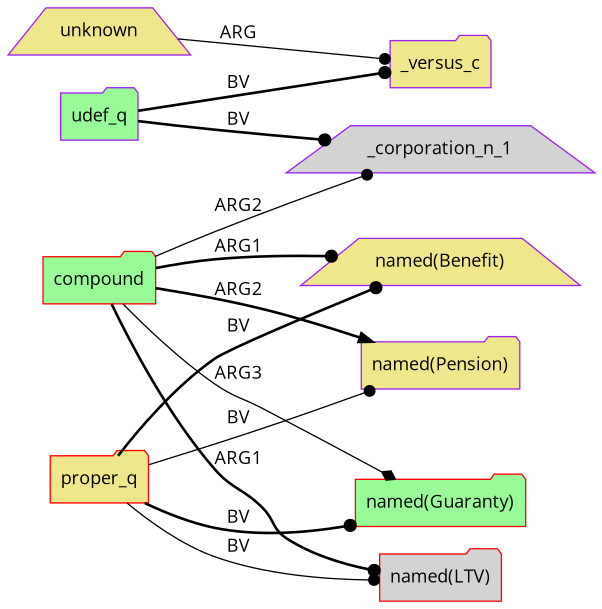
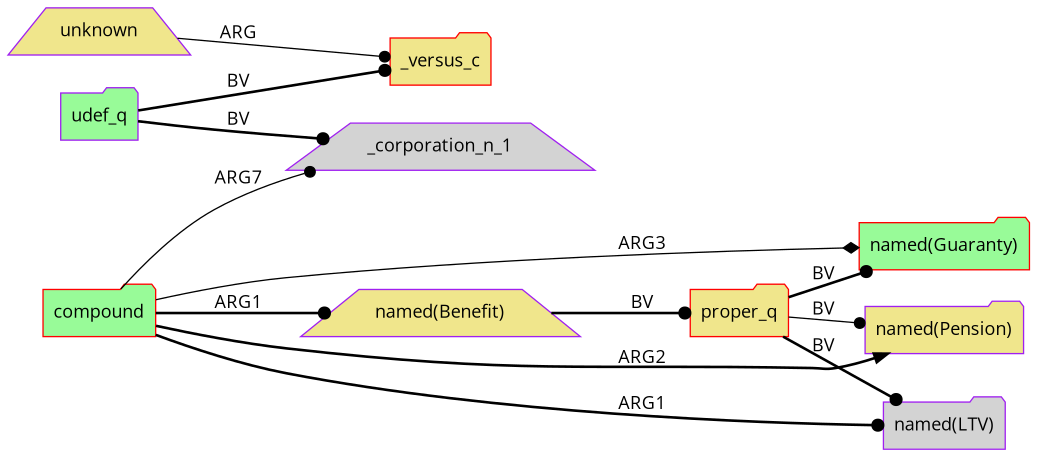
(441, 64) -> (441, 62)
(239, 206) -> (239, 179)
(229, 351) -> (615, 313)
(240, 564) -> (826, 361)
(441, 578) -> (944, 426)
